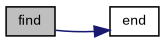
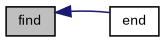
(75, 32) -> (90, 11)
